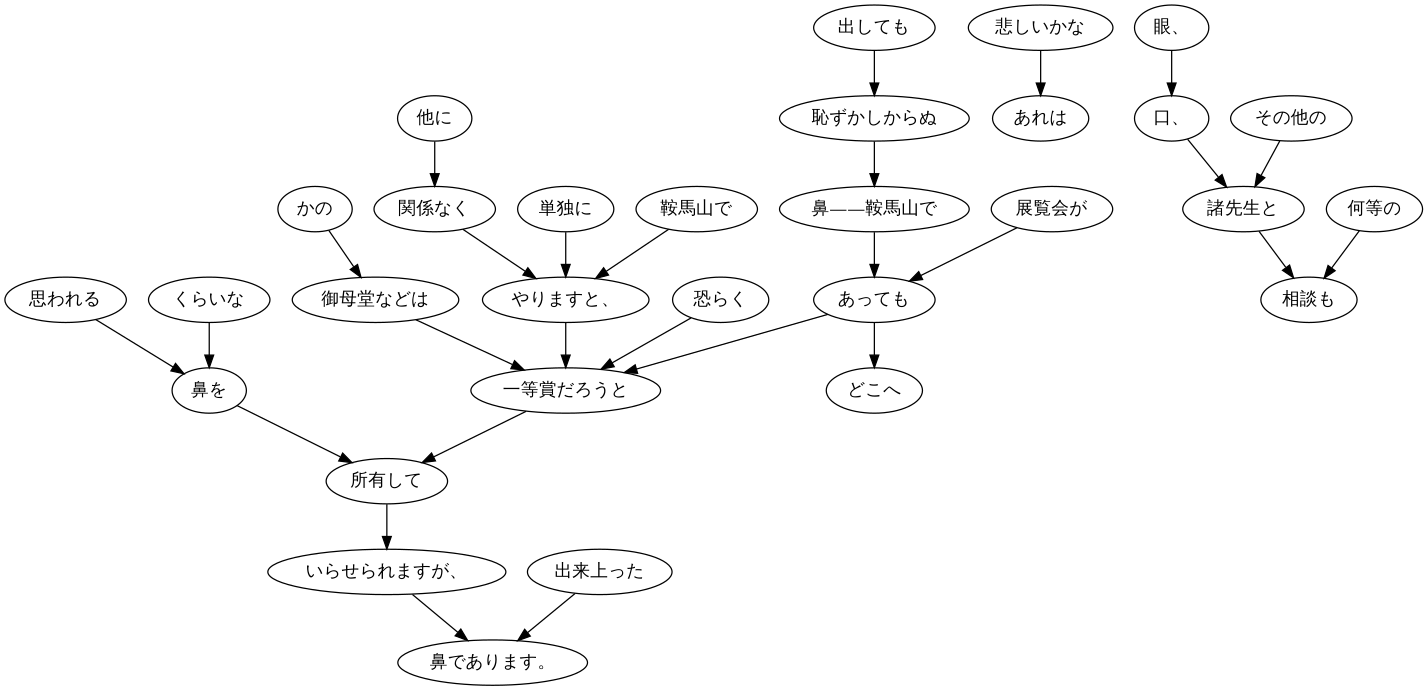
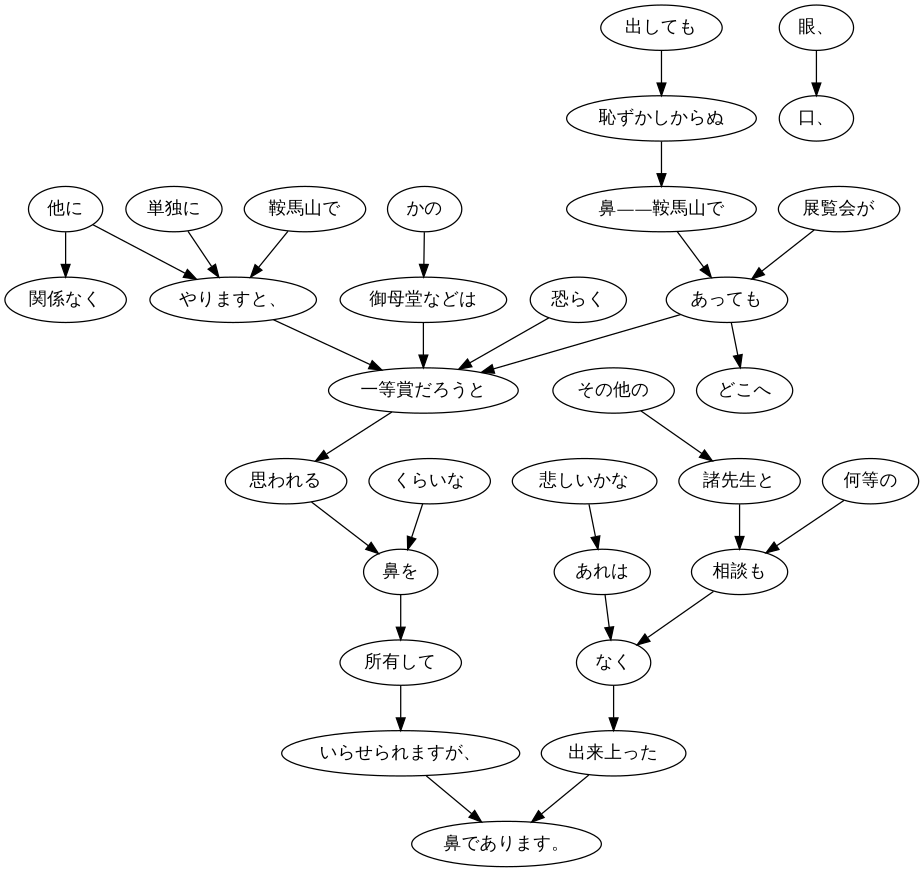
(1203, 158) -> none
(494, 250) -> (139, 249)
(480, 434) -> (359, 433)
none -> (614, 663)
